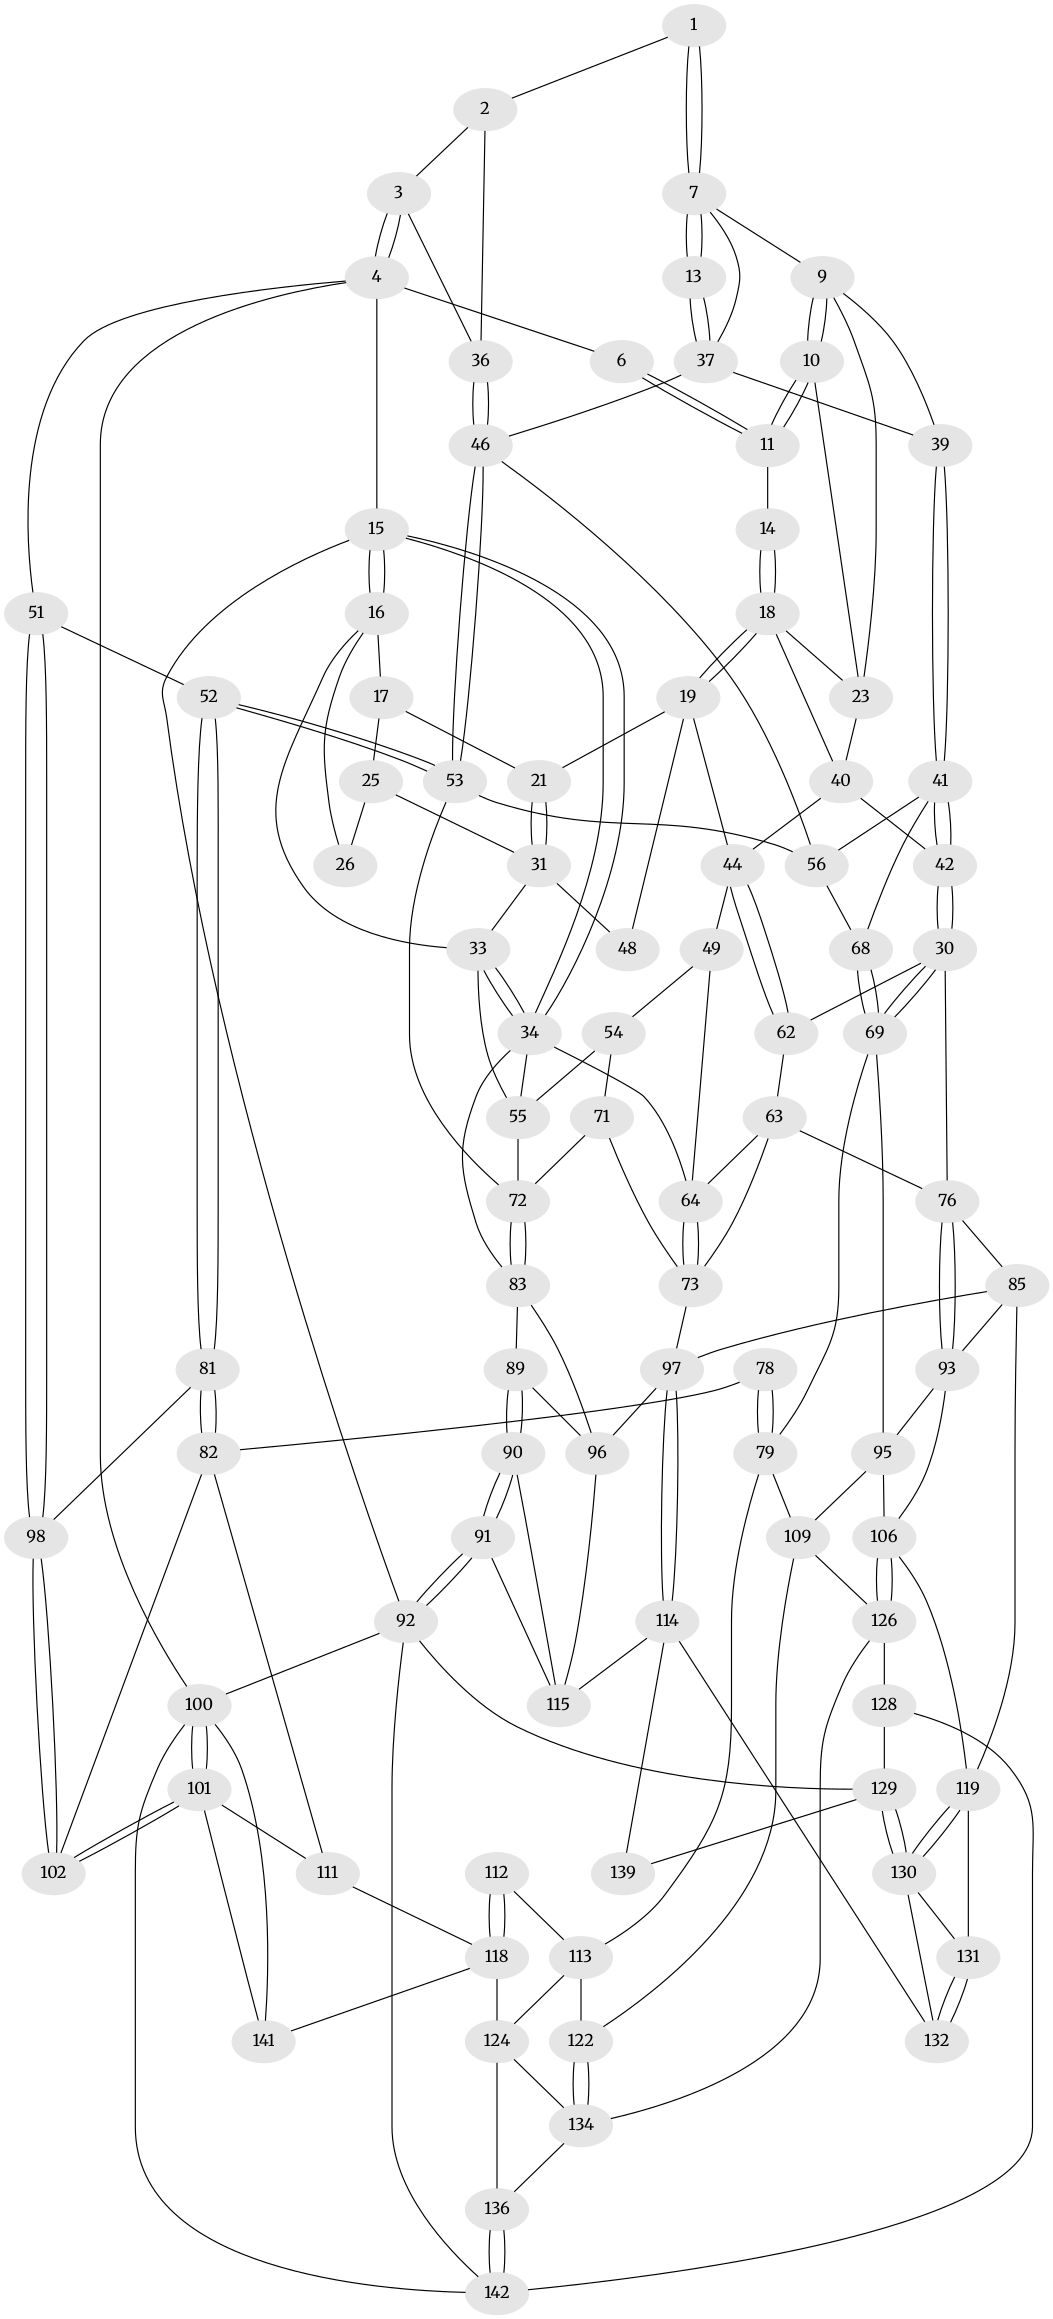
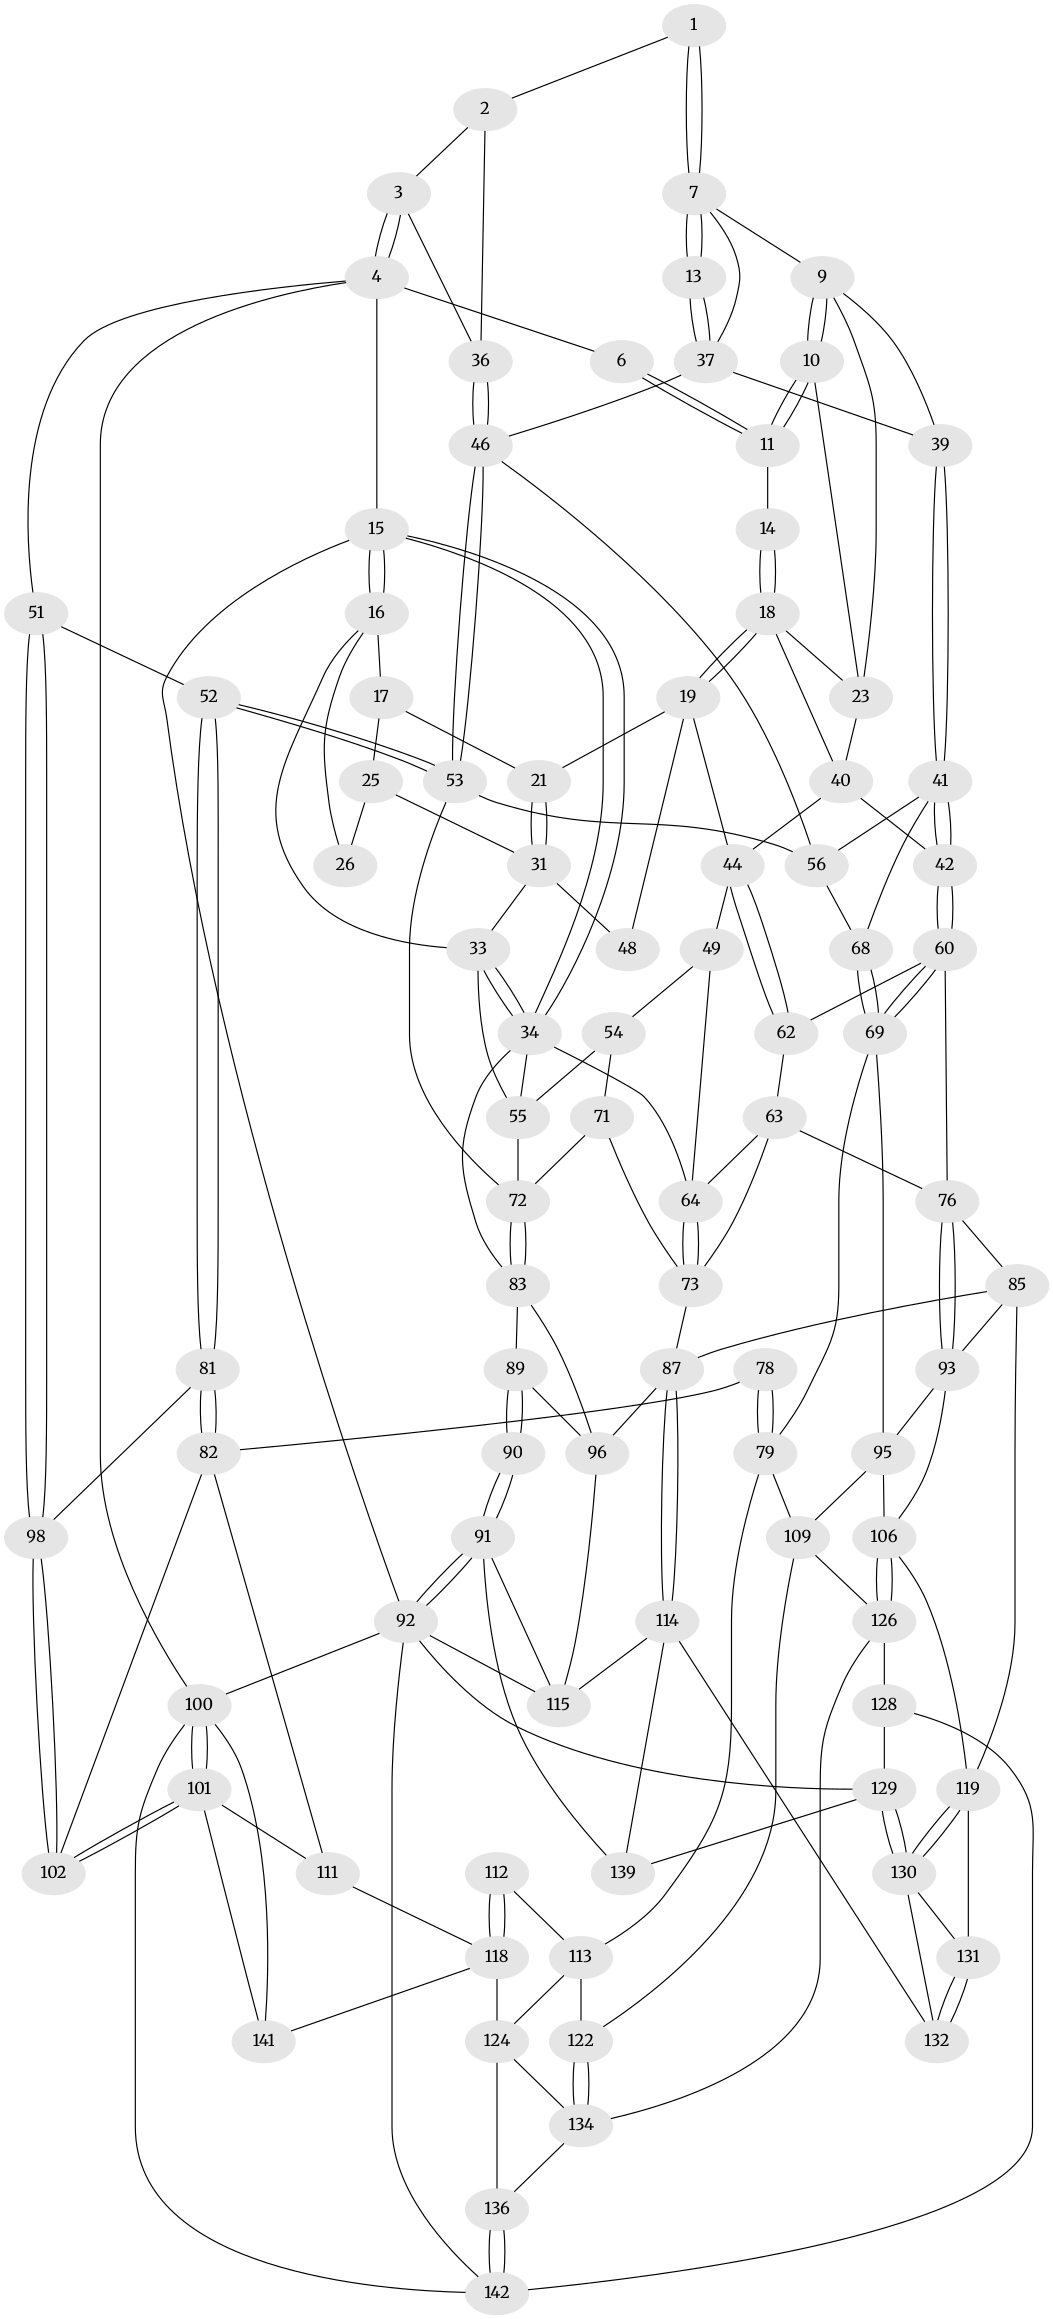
(945, 950) -> (945, 950)
(672, 1370) -> (672, 1370)
(537, 1580) -> (482, 1664)
none -> (511, 1712)
